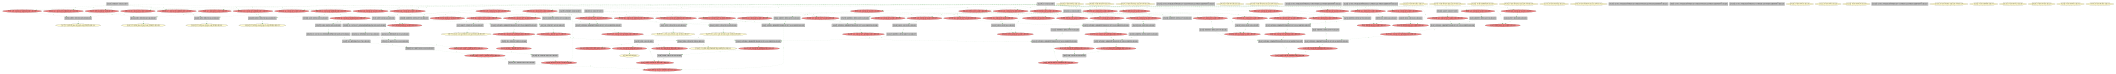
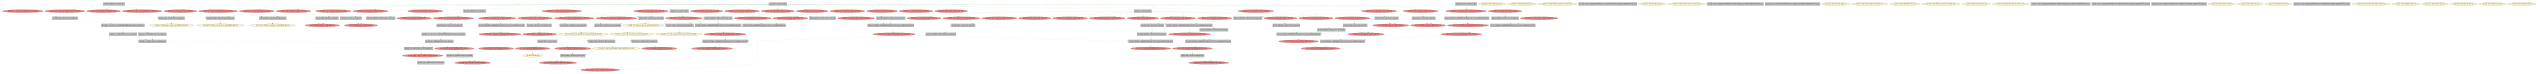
(1483, 18) -> none
(1003, 25) -> none
